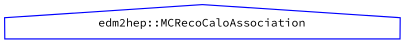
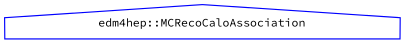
(202, 24) -> (202, 24)
